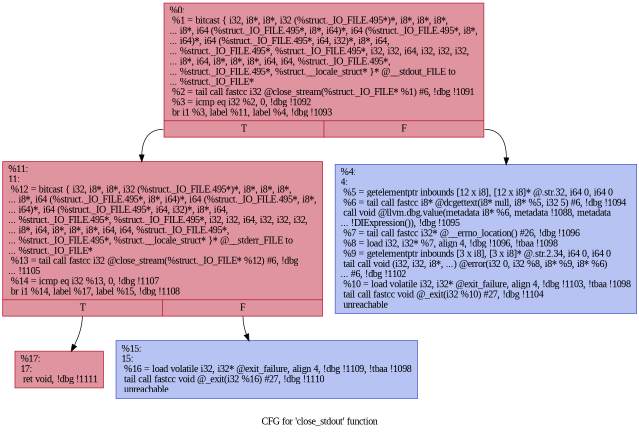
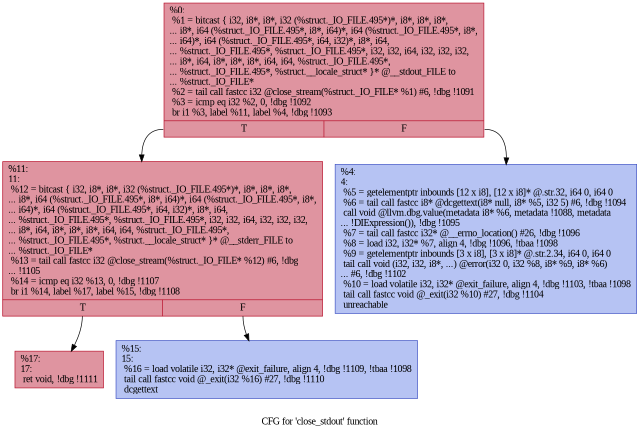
(145, 390) -> (140, 390)
